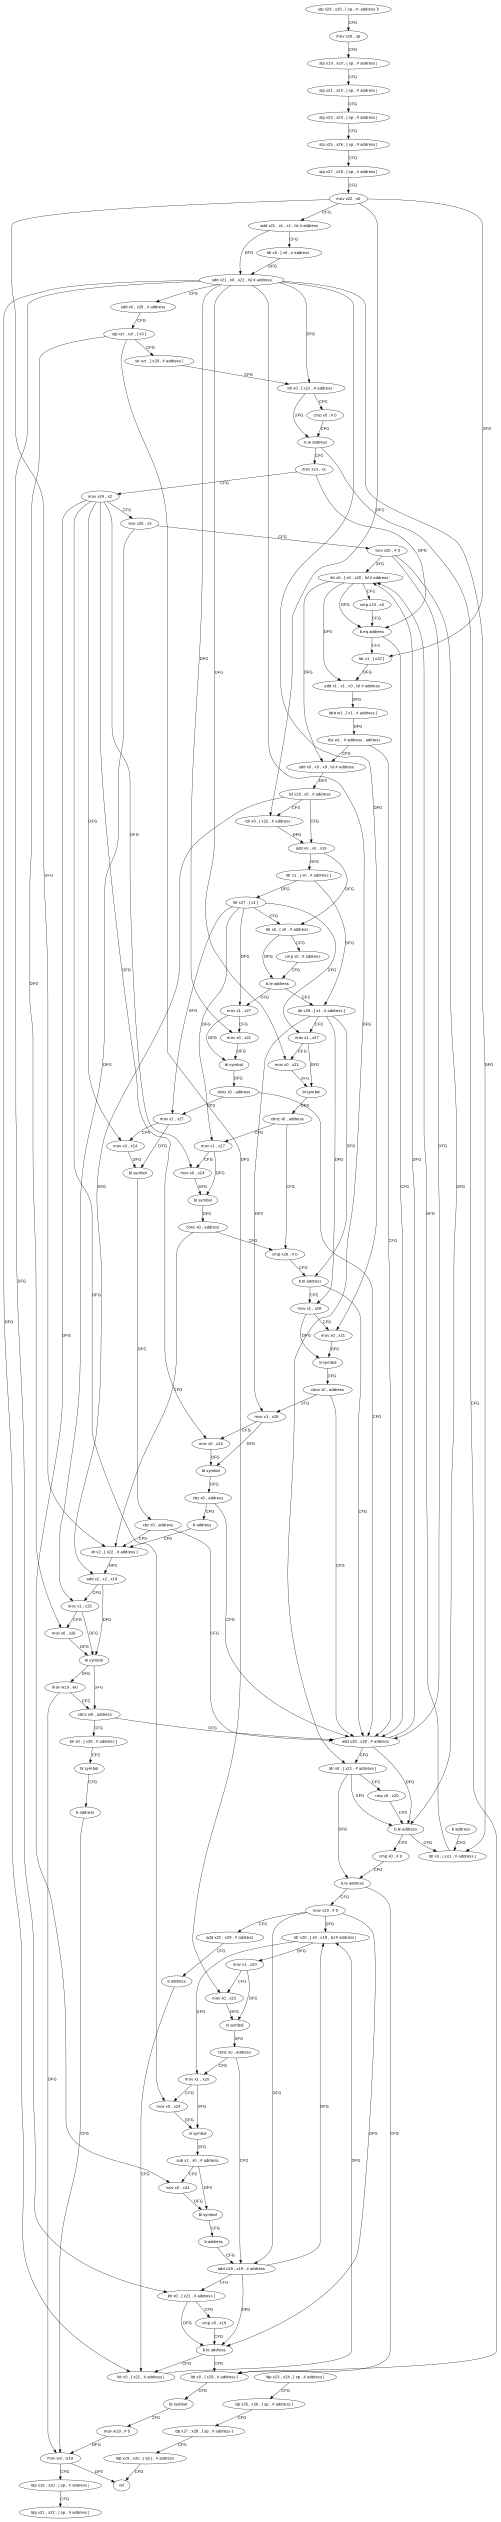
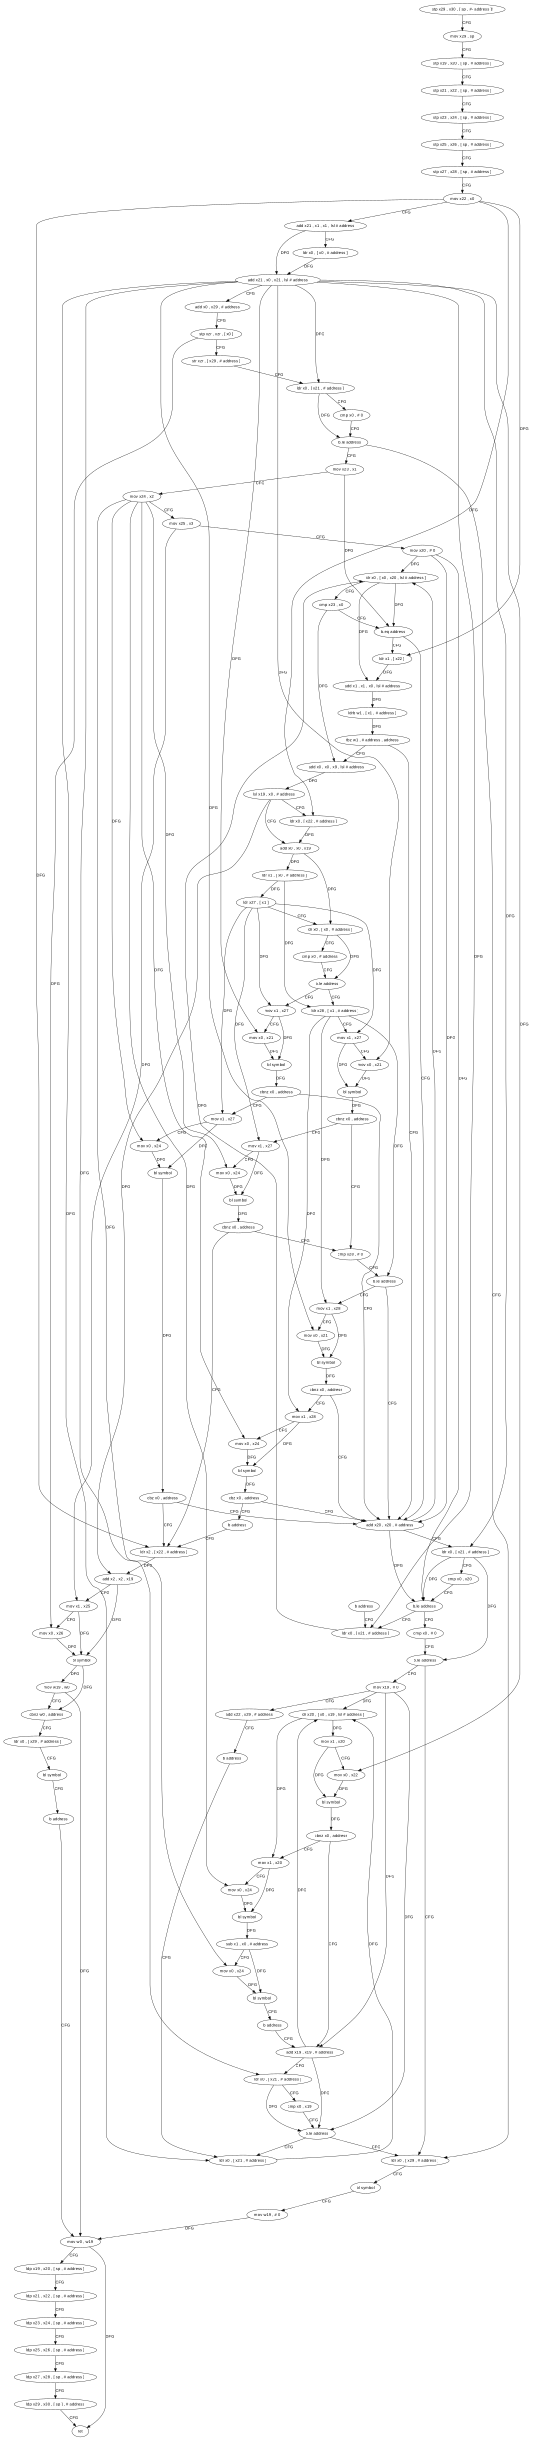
(304, 665) -> (318, 684)
(241, 1155) -> (520, 991)
(222, 1732) -> none
none -> (55, 2308)
